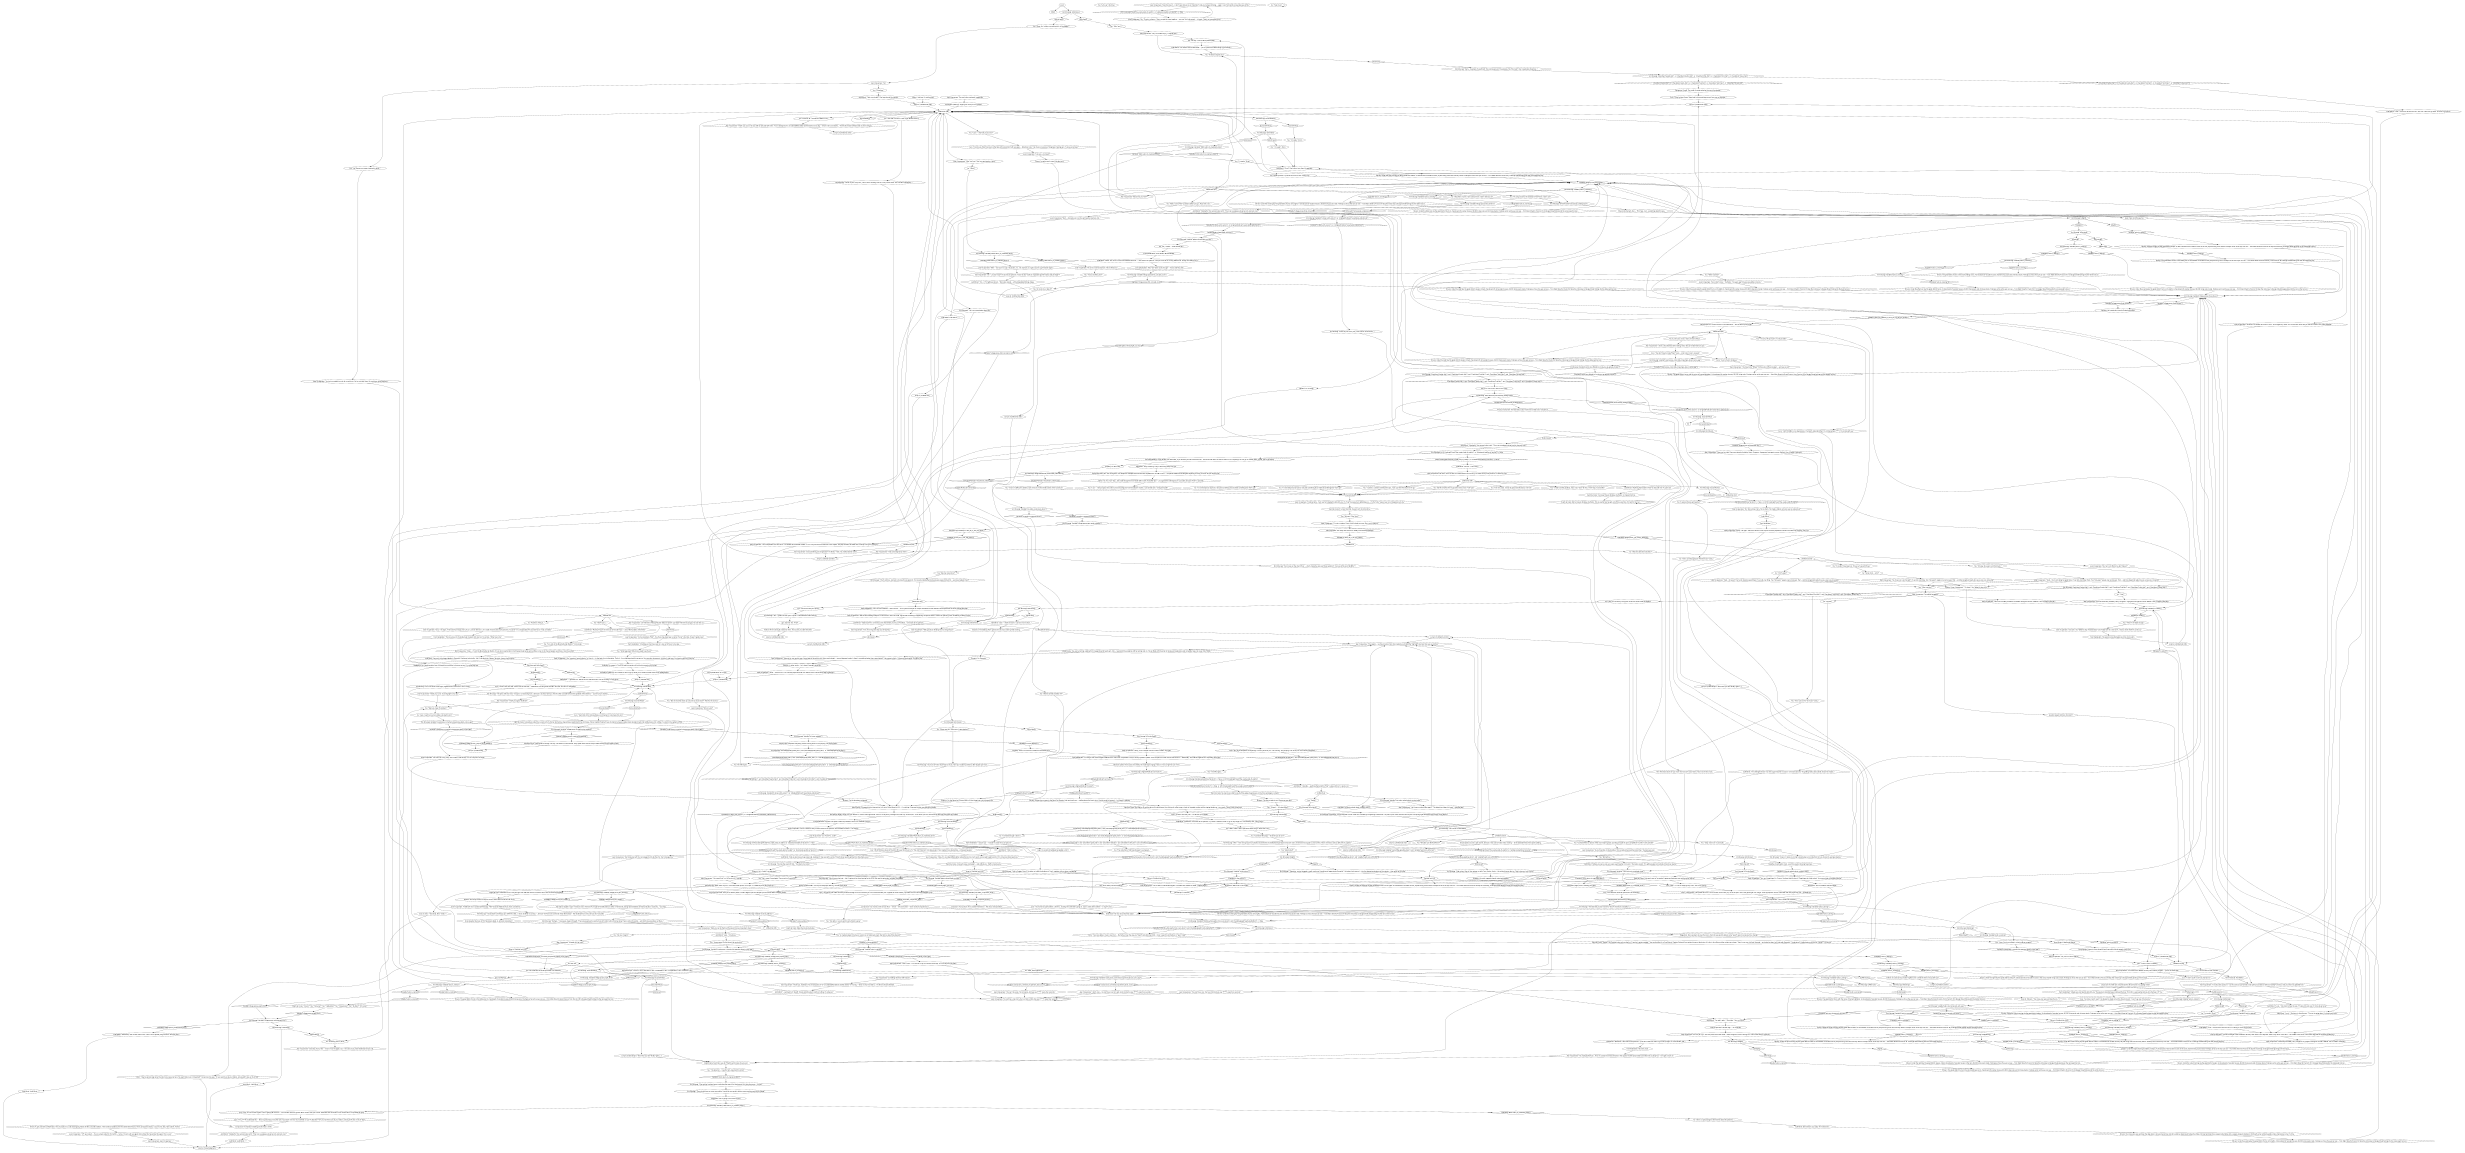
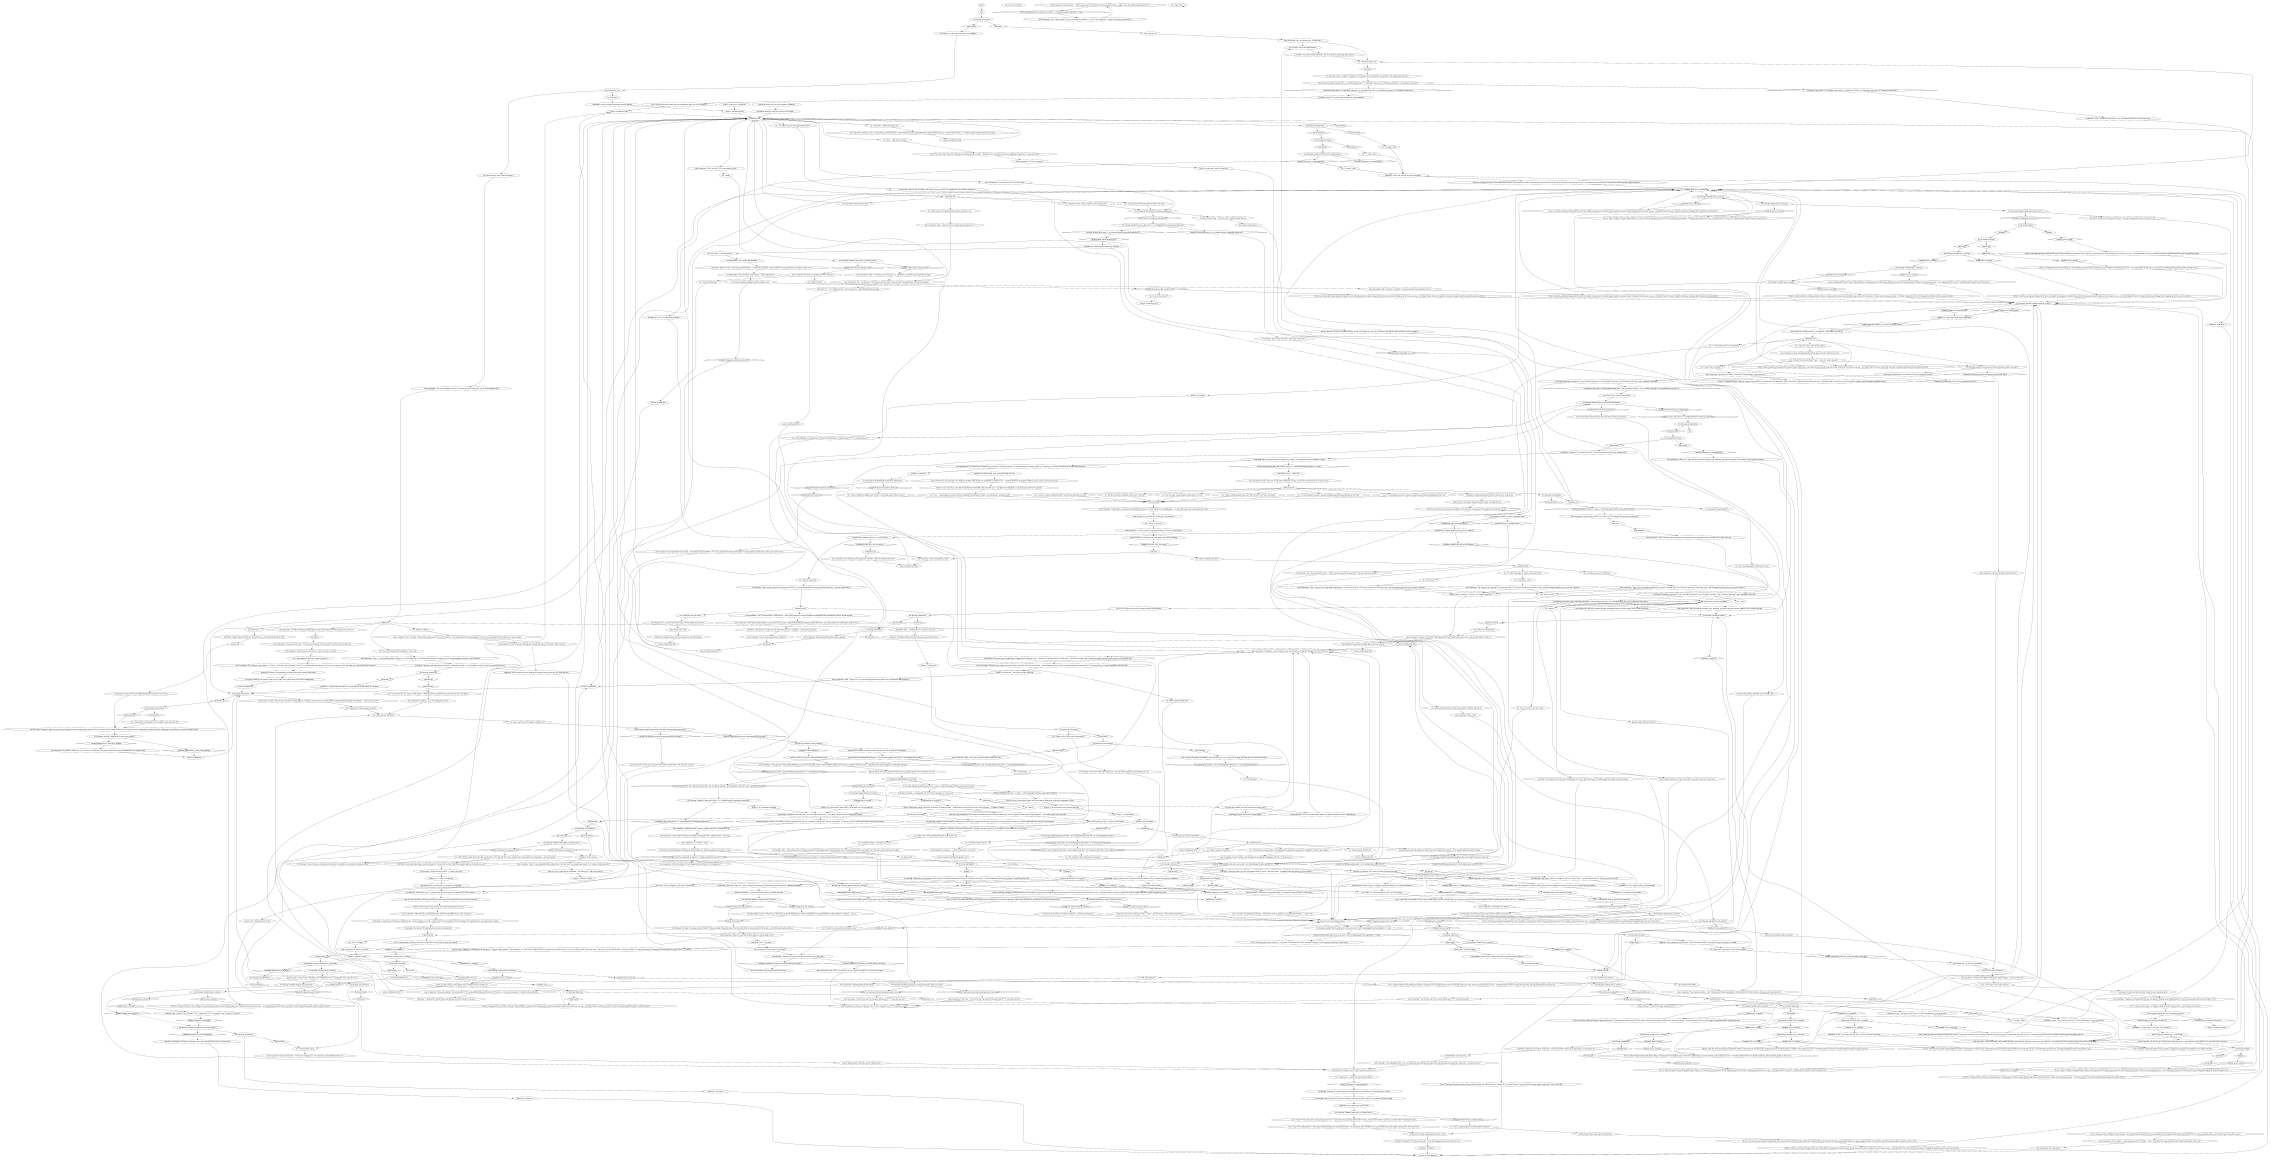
(1058, 8) -> (981, 8)
(559, 967) -> (436, 975)
